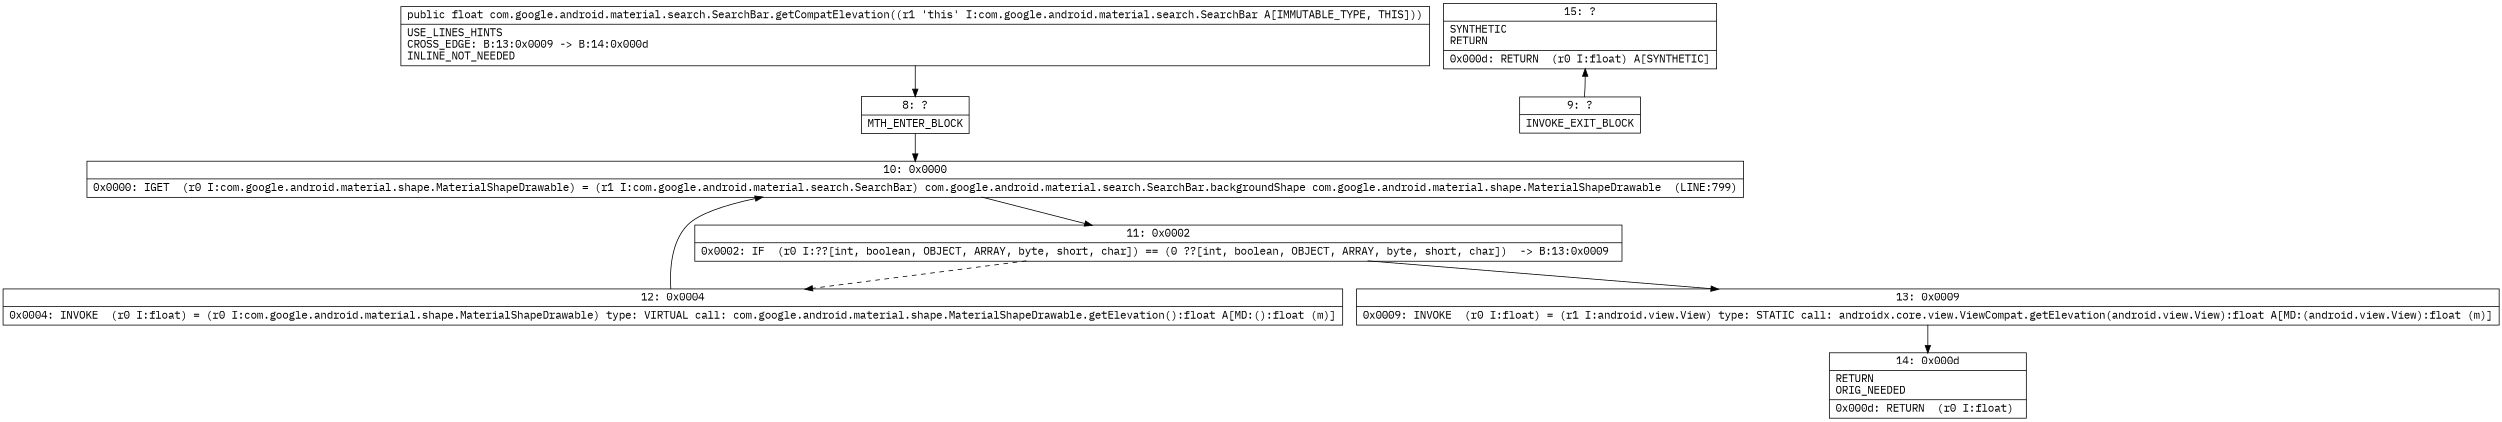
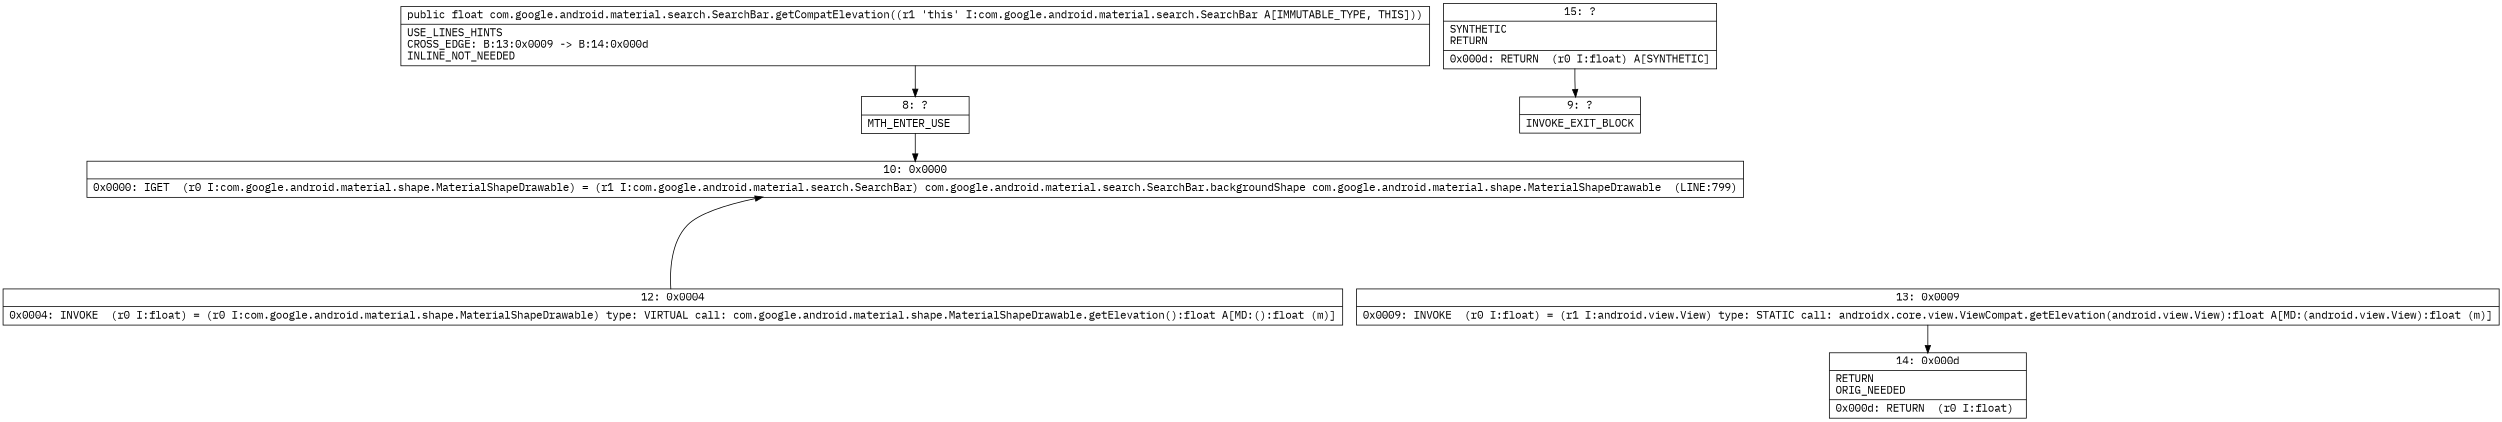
(1585, 87) -> (1575, 79)
(915, 124) -> (909, 124)
(1158, 243) -> none
